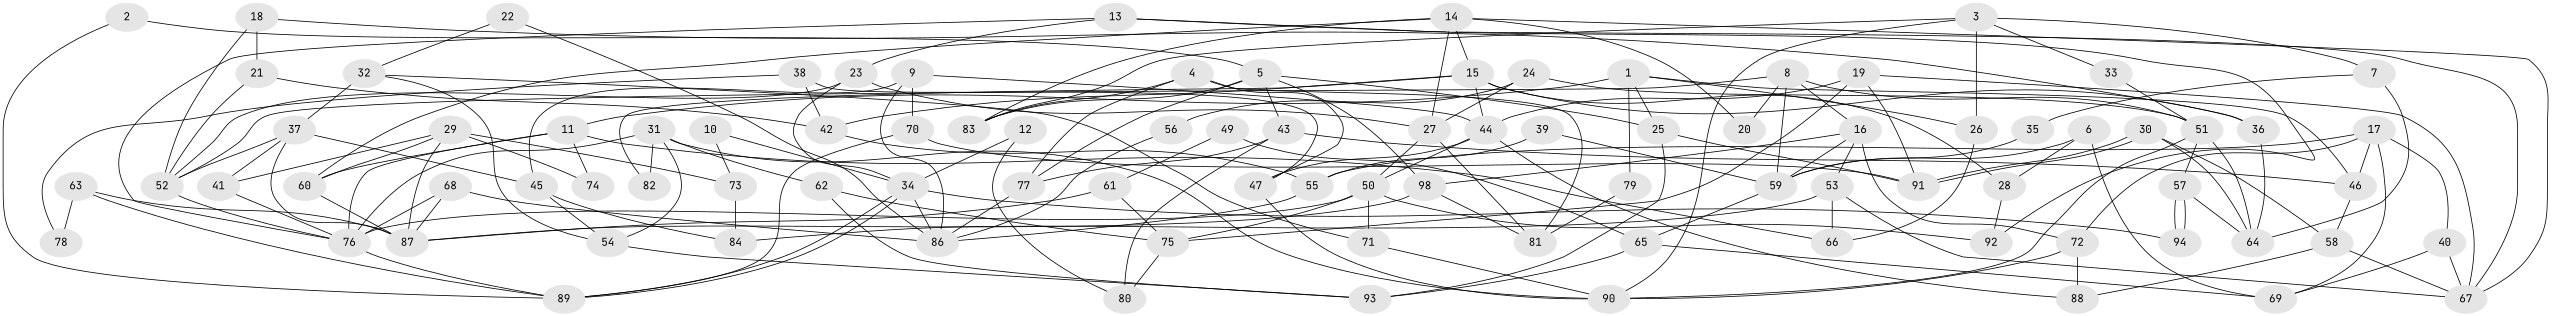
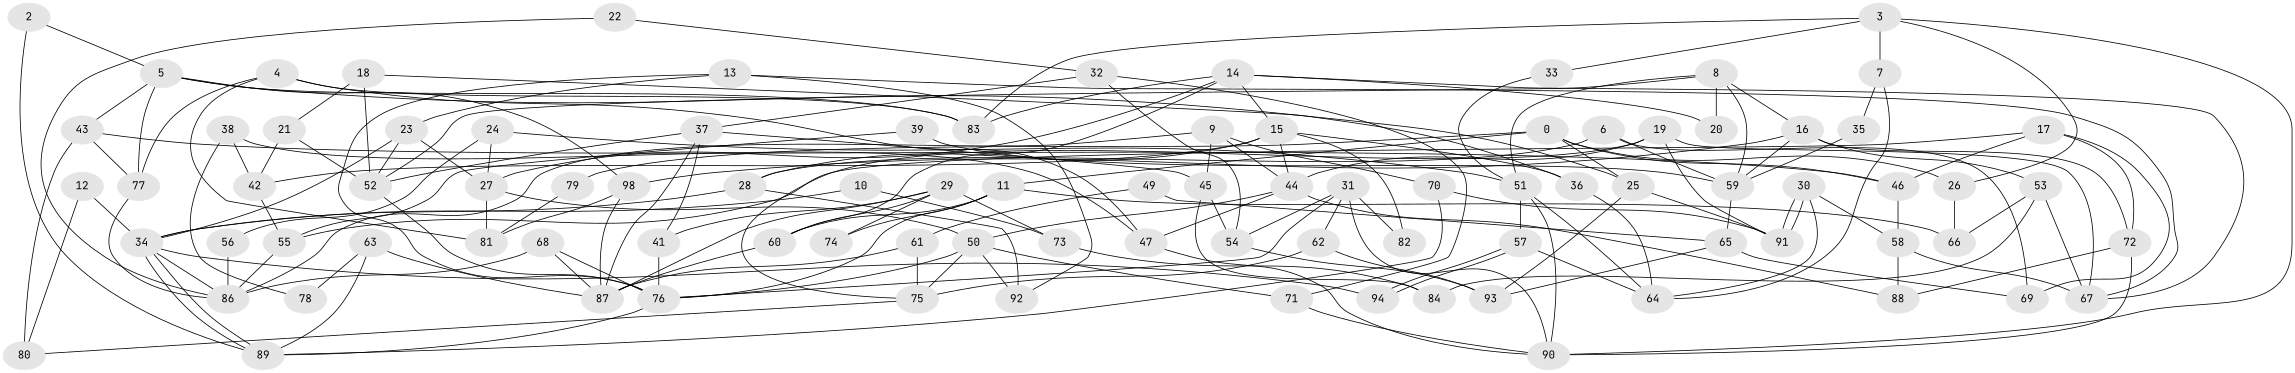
(1629, 74) -> (1547, 130)
none -> (443, 212)
(2445, 243) -> none
